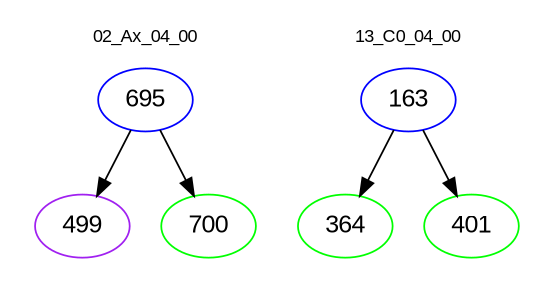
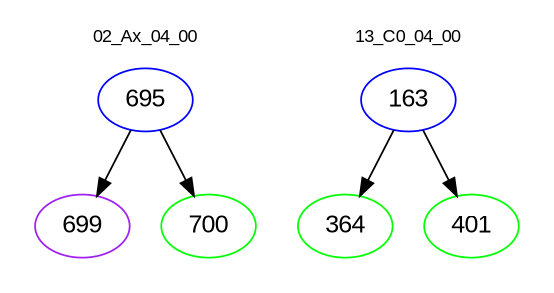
(82, 226) -> (82, 226)
